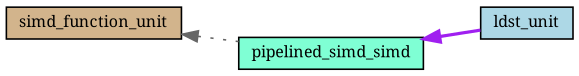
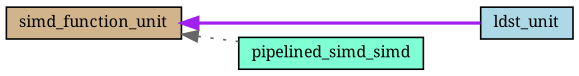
(460, 33) -> (339, 23)
